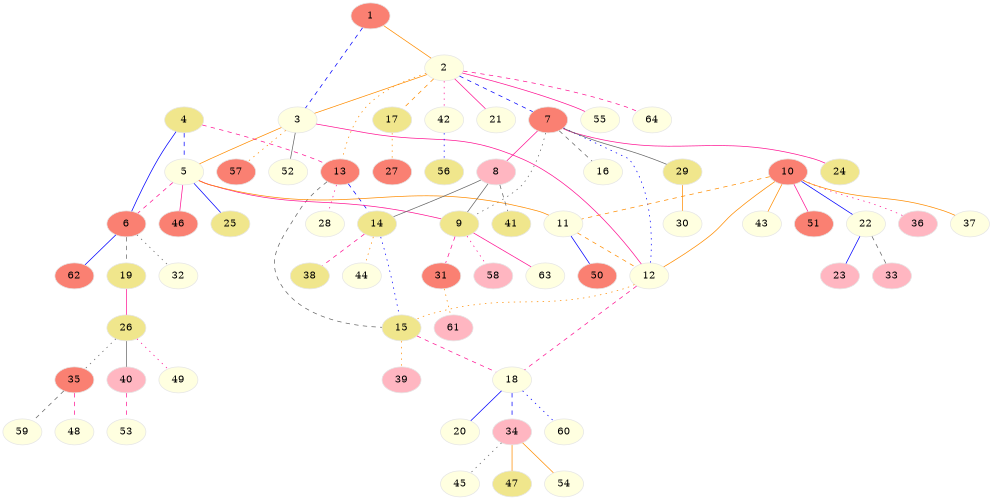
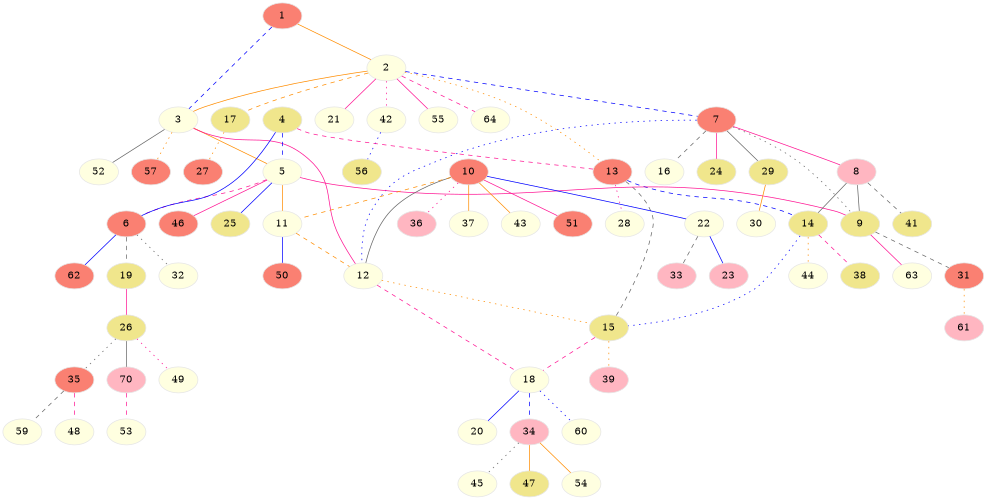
(721, 226) -> (395, 207)
(450, 250) -> (912, 250)
(493, 276) -> none
(126, 380) -> (126, 380)
